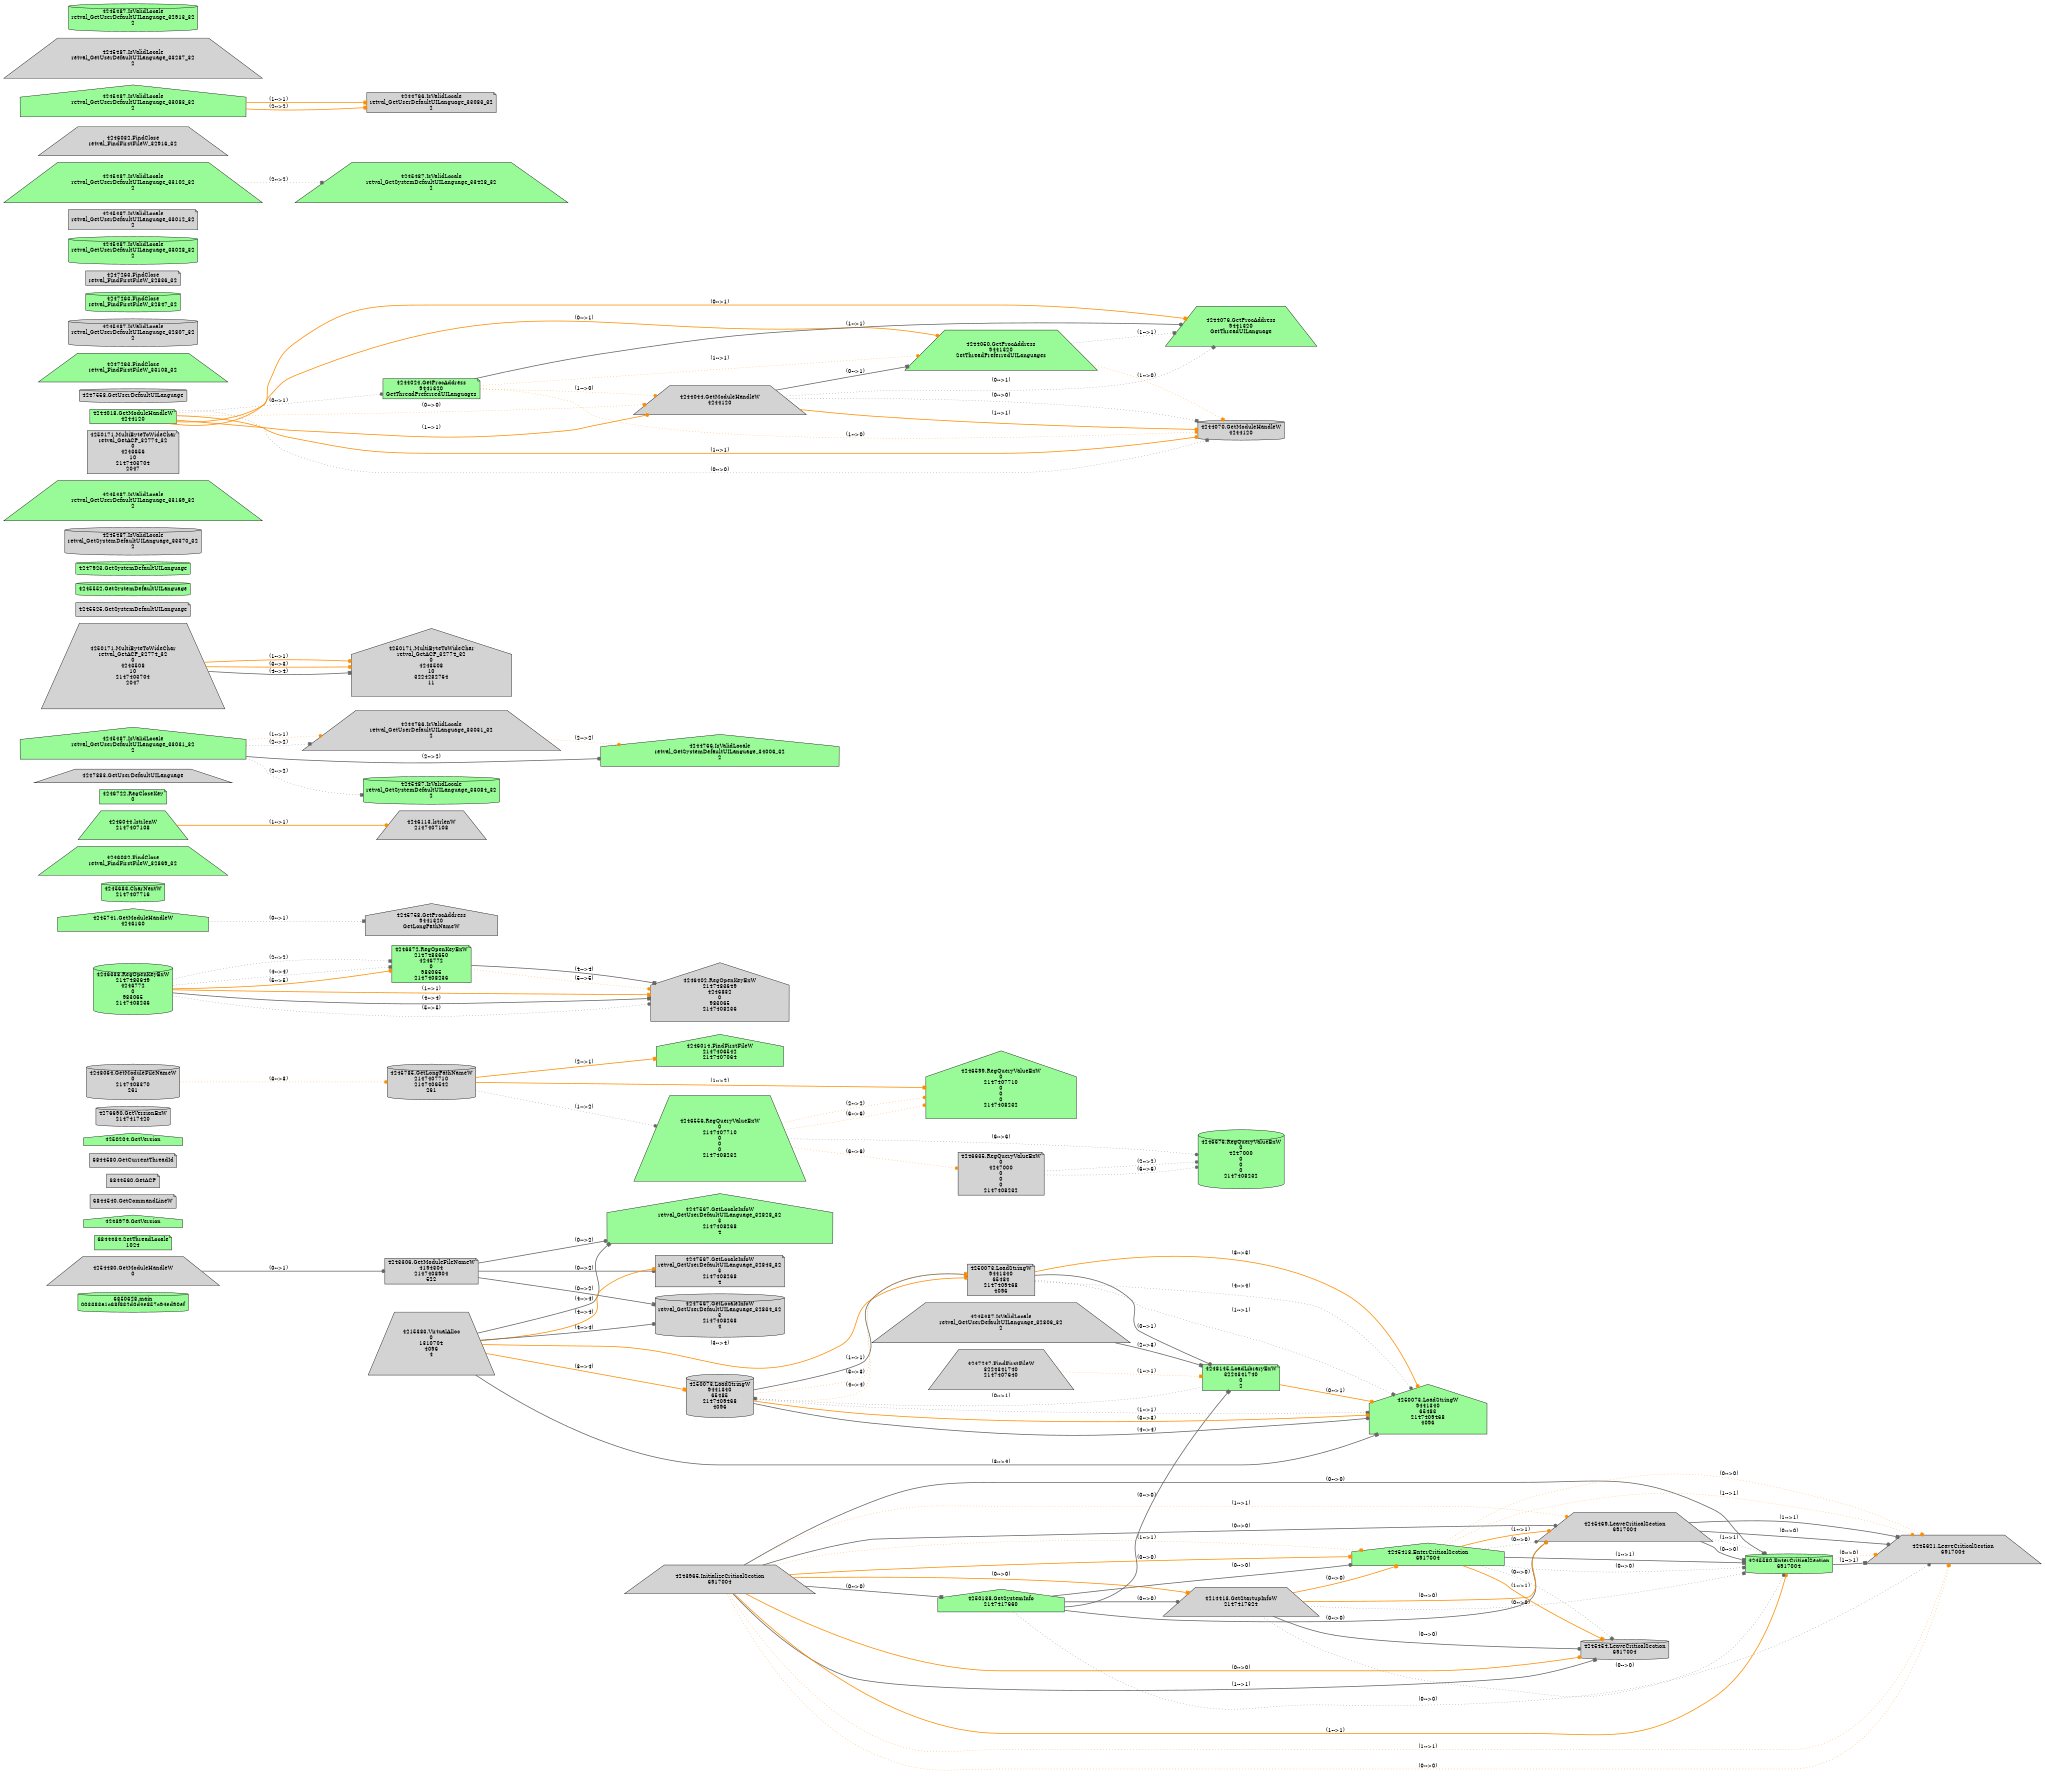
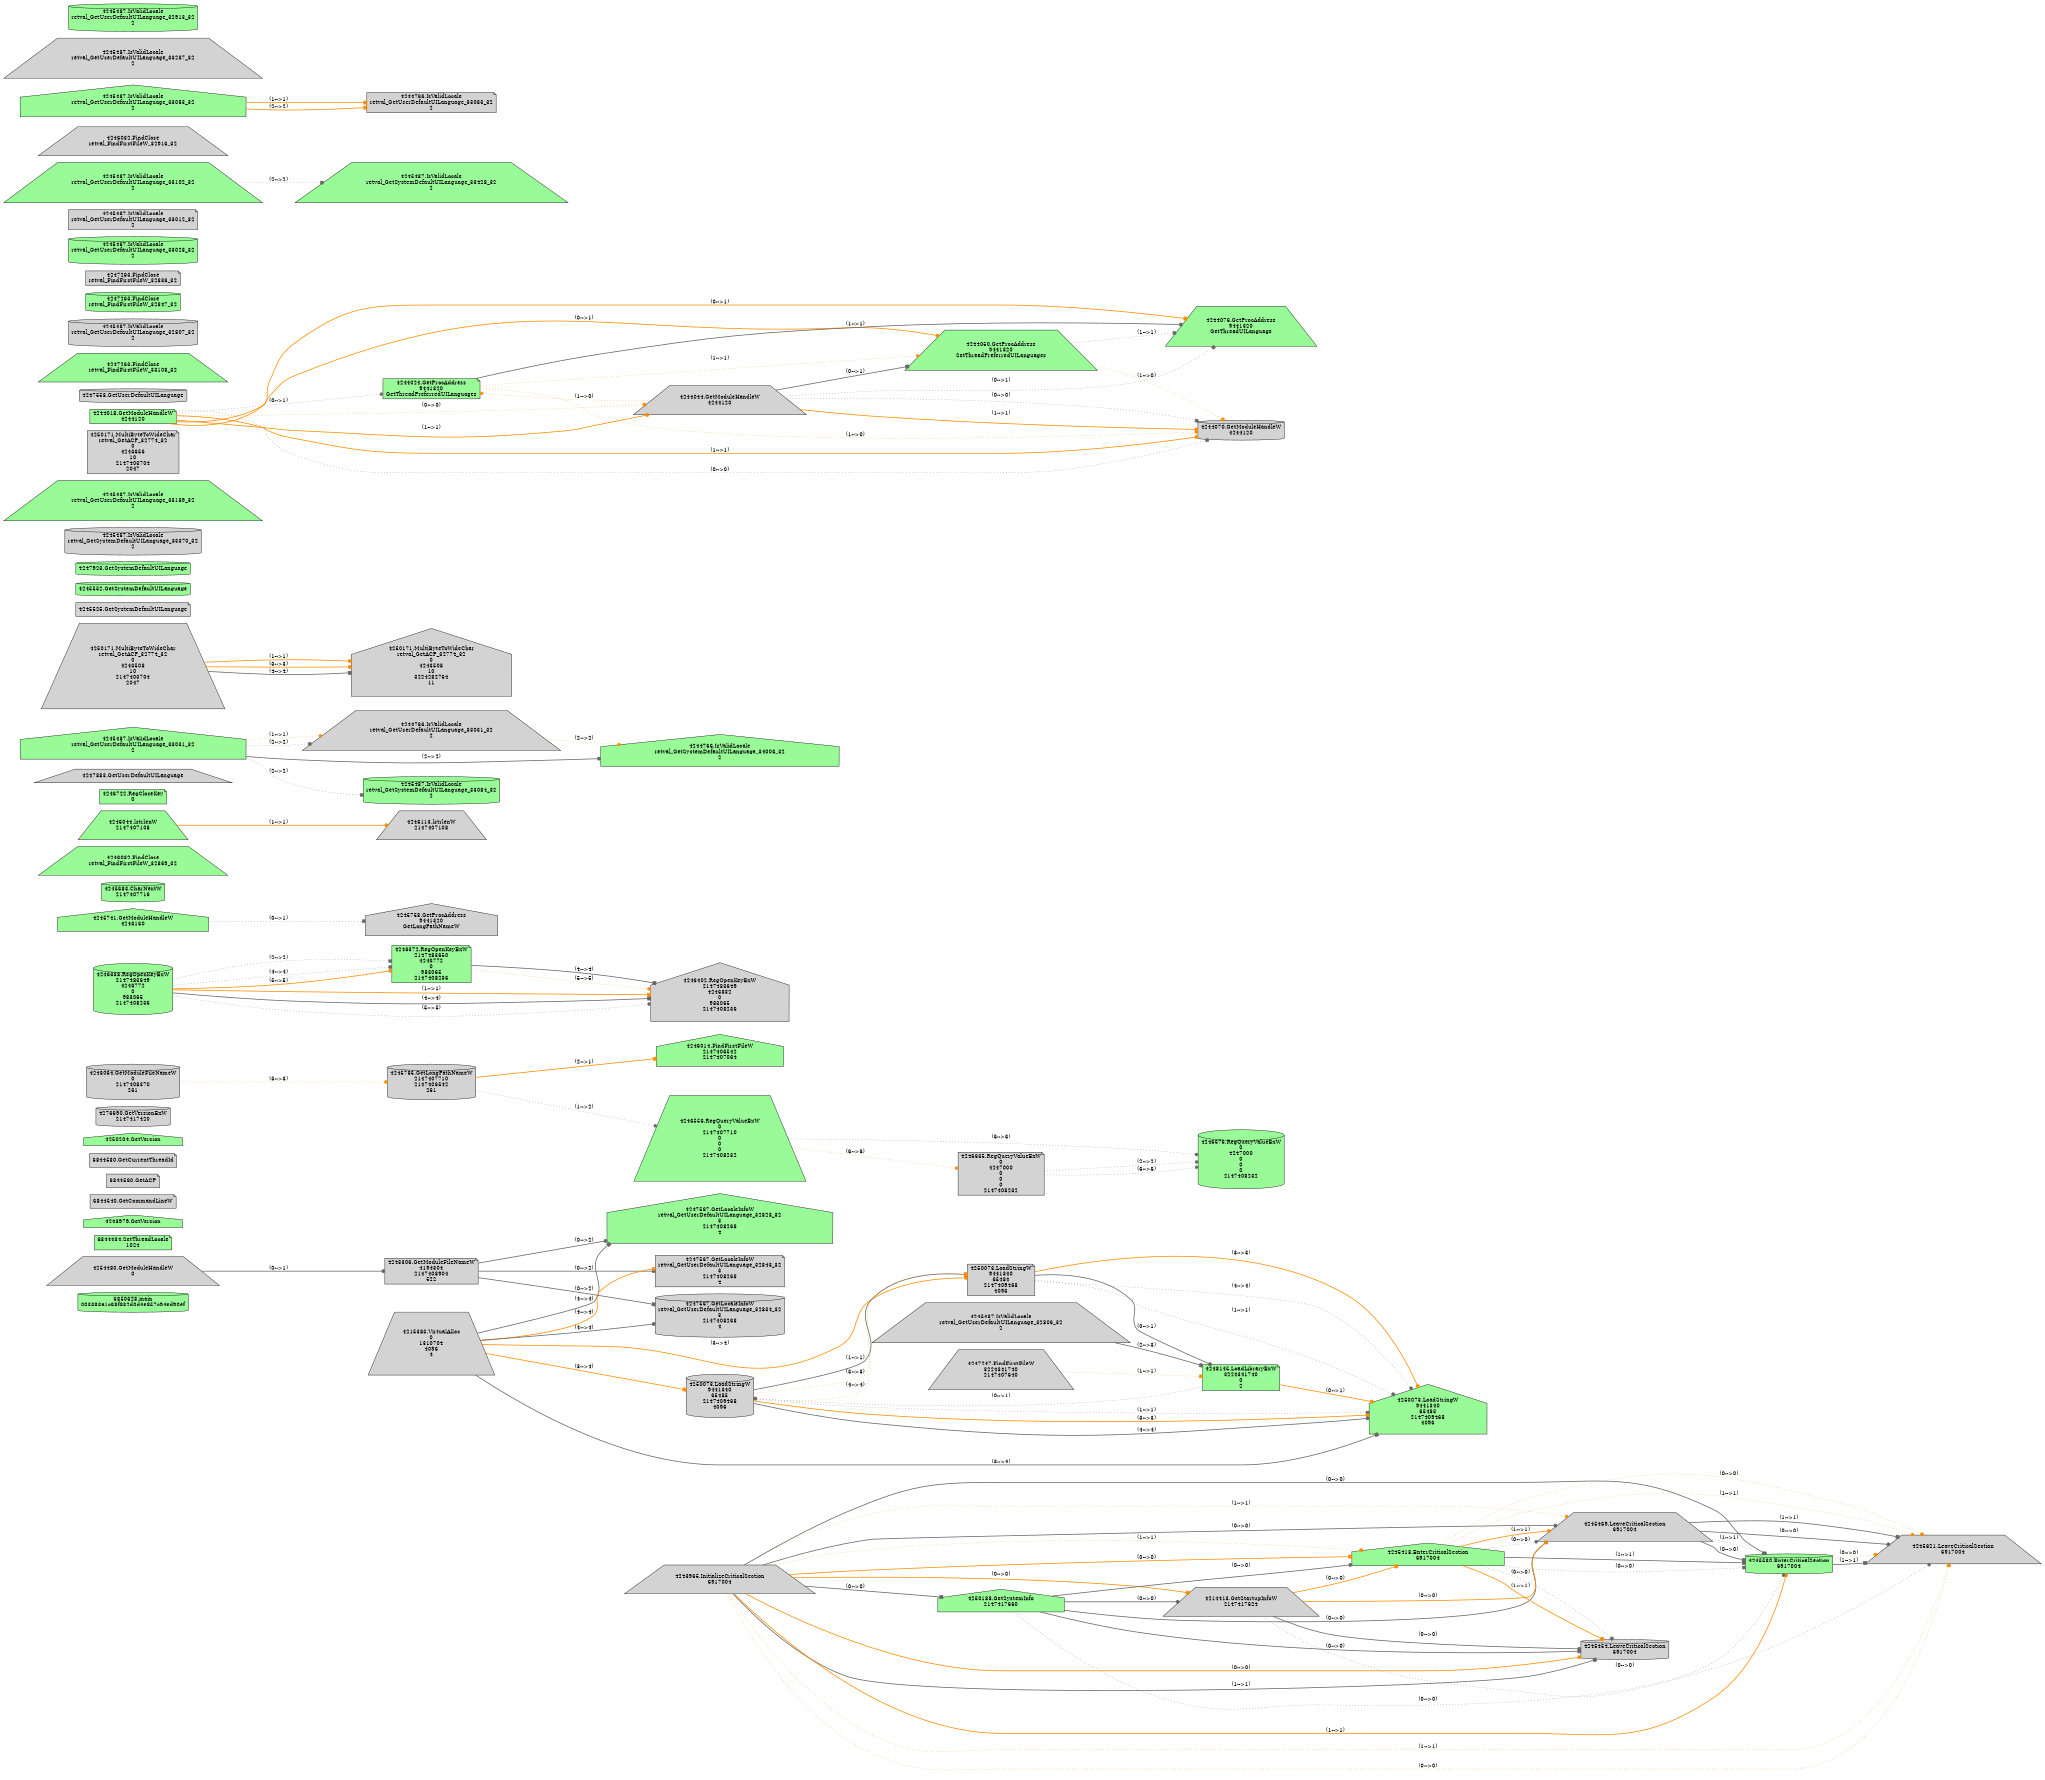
(567, 391) -> (571, 399)
(1001, 1088) -> none
(1147, 1514) -> (1307, 1648)
(1526, 1606) -> none
